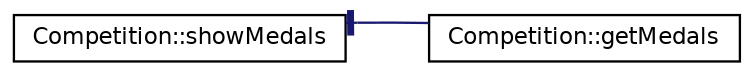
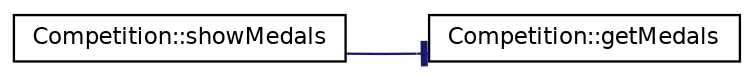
(393, 23) -> (381, 54)
